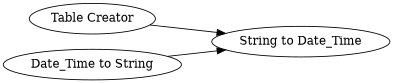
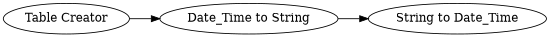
(183, 29) -> (140, 19)
